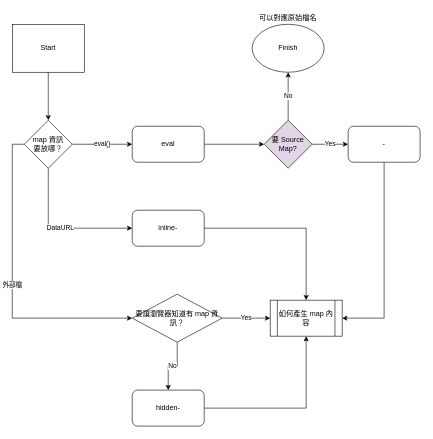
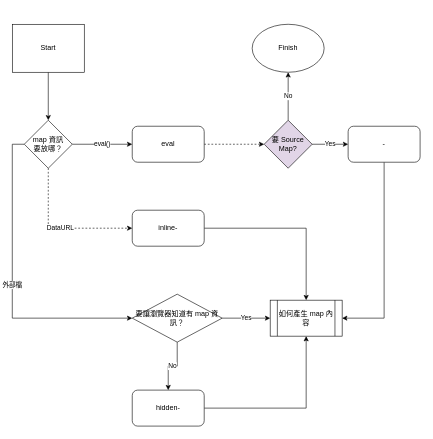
(288, 18) -> none
(231, 144) -> (231, 144)
(100, 228) -> (100, 228)
